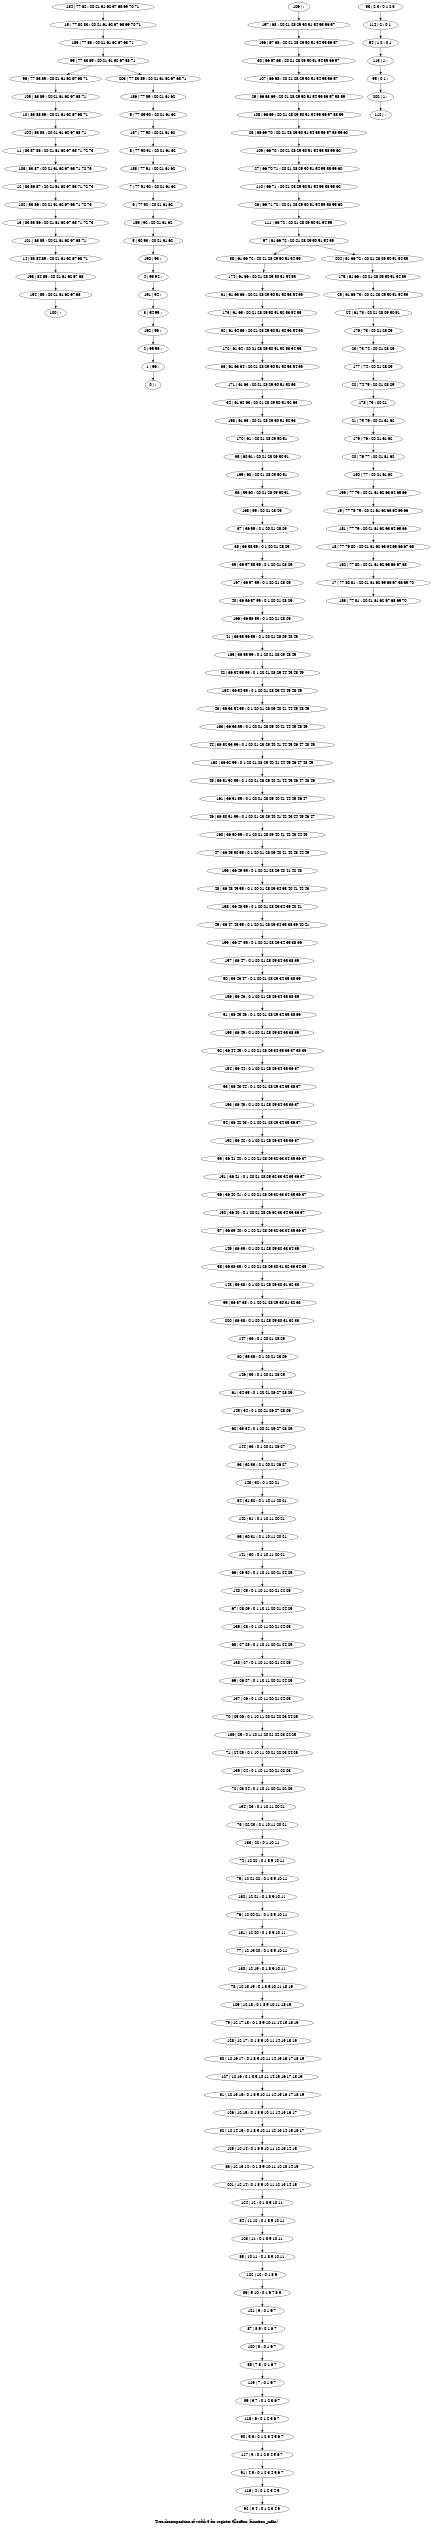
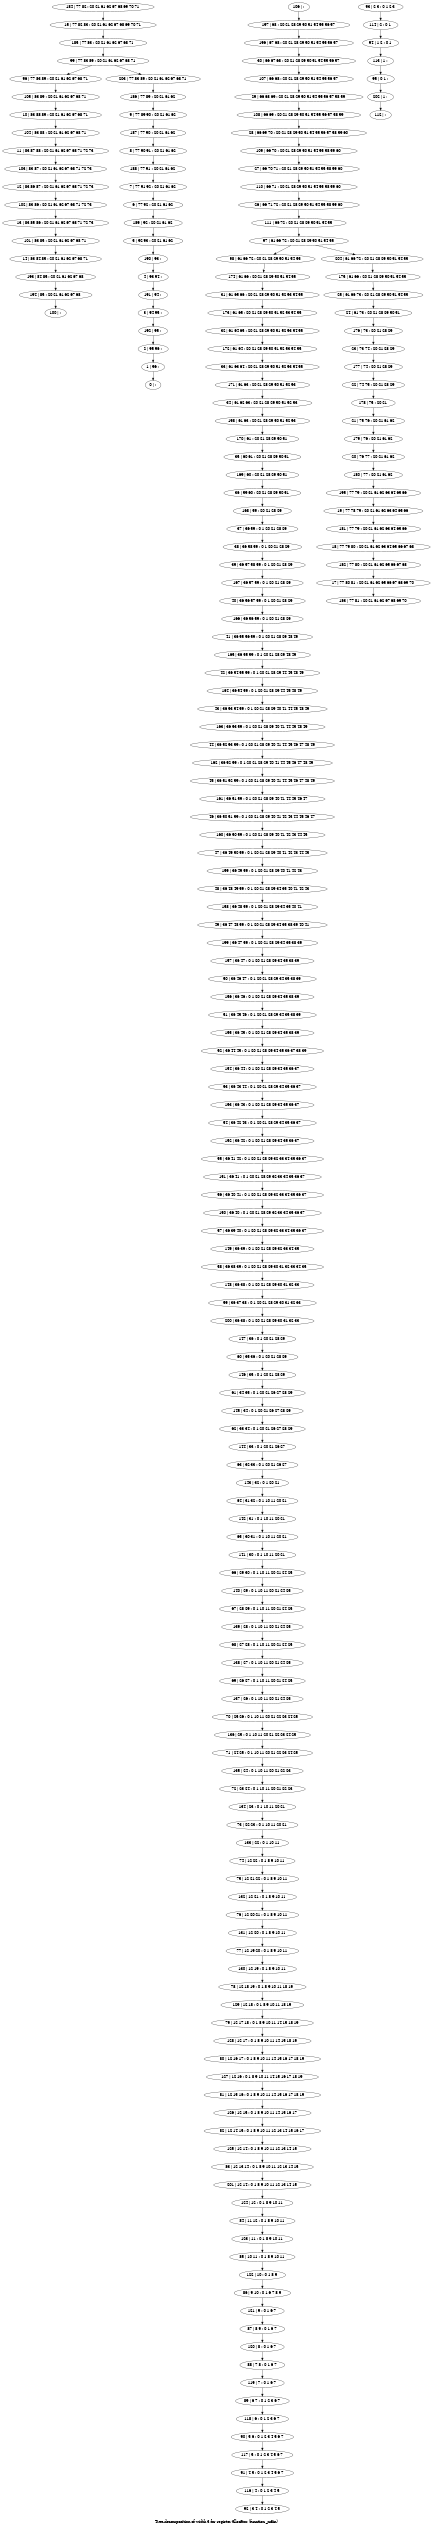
none -> (262, 591)
